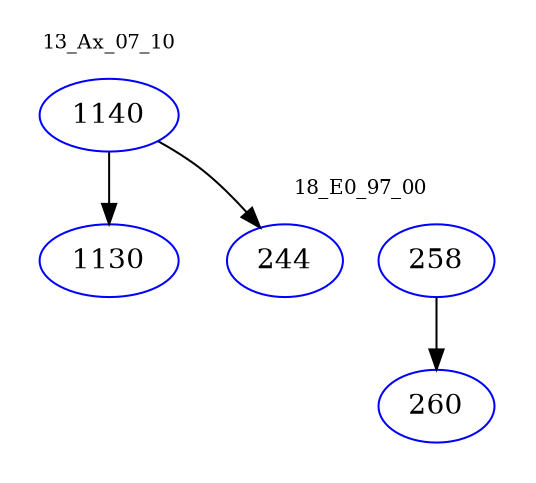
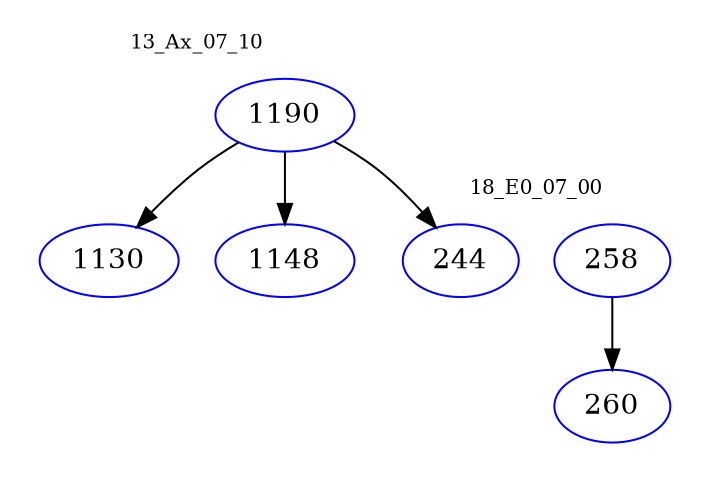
(109, 115) -> (285, 115)
(361, 189) -> (537, 189)
none -> (285, 261)
